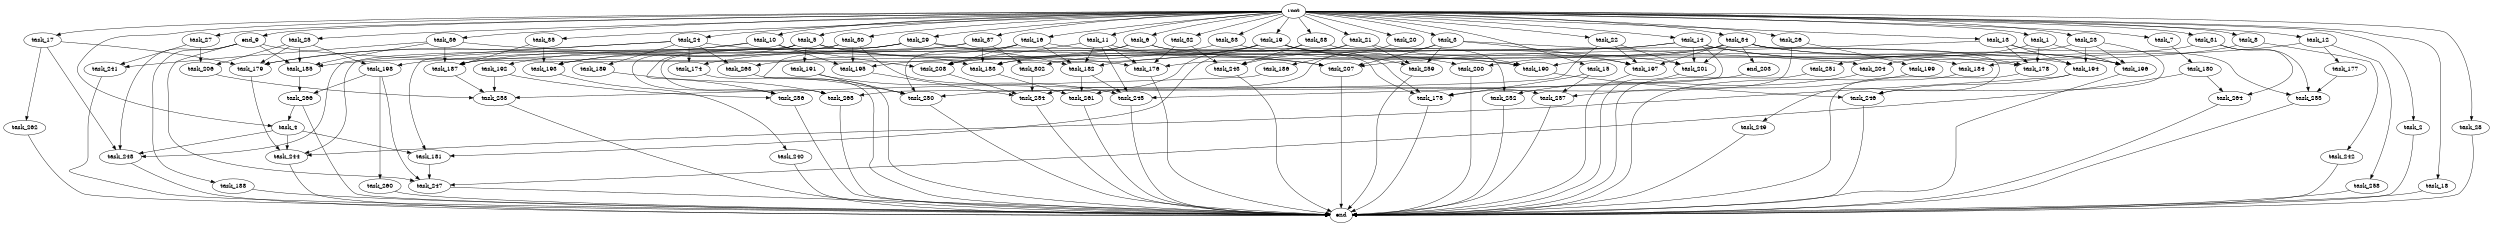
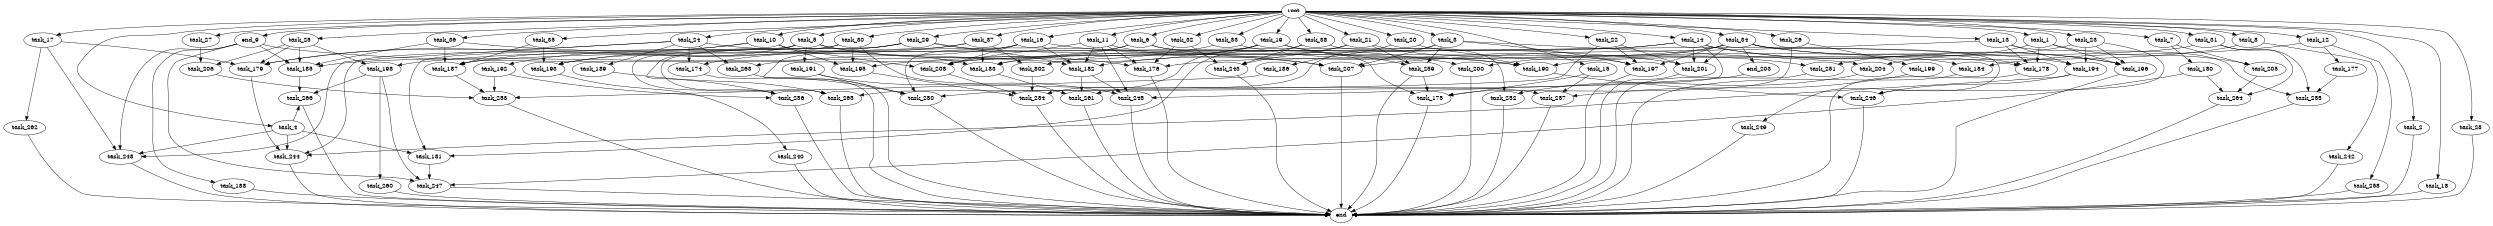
none -> (1609, 58)
(1386, 66) -> (1425, 82)
(105, 69) -> none
none -> (2265, 69)
(292, 111) -> (296, 115)
